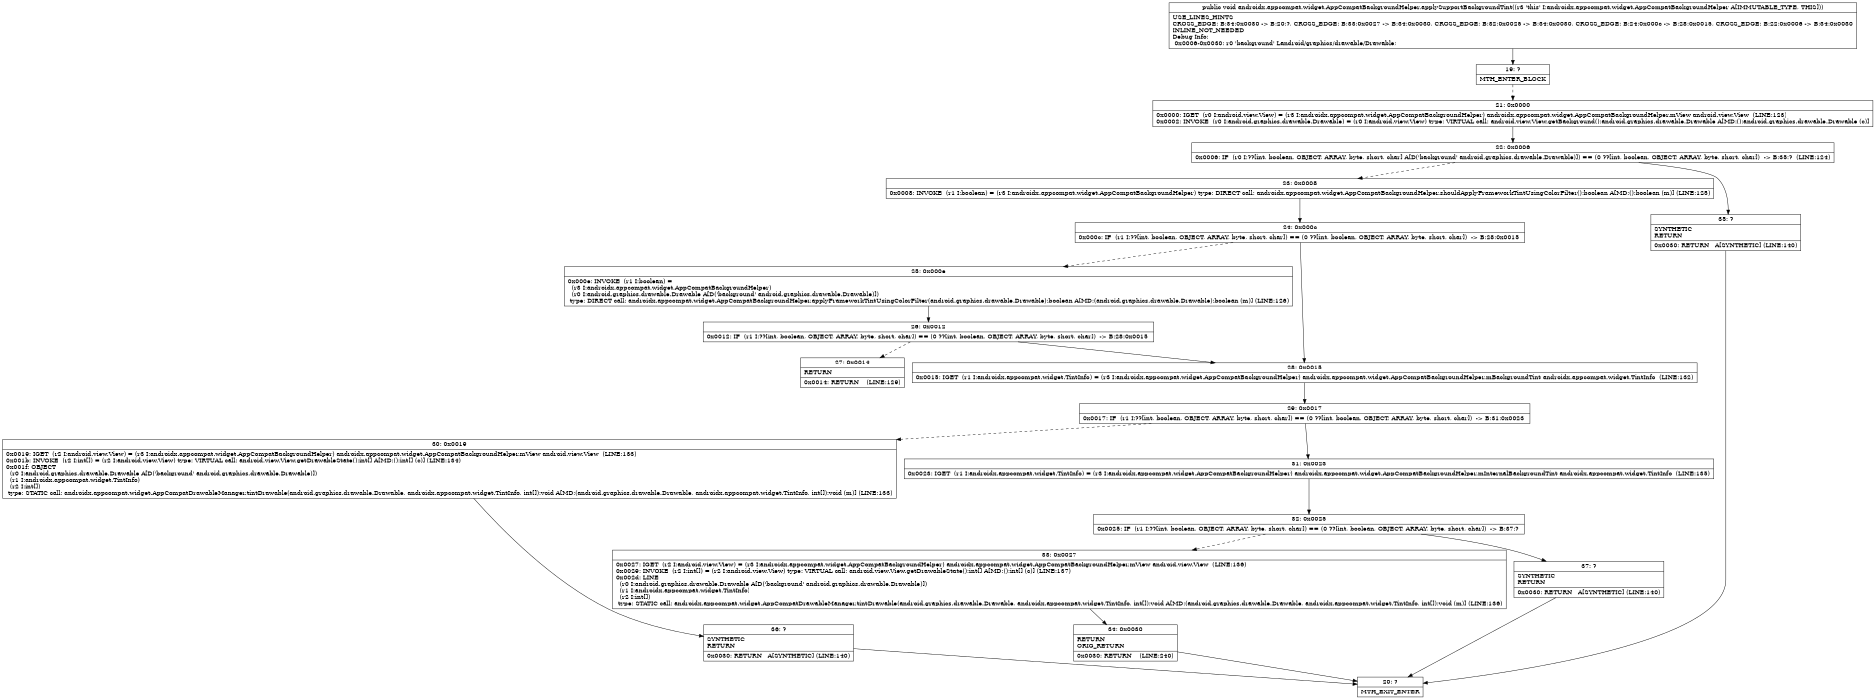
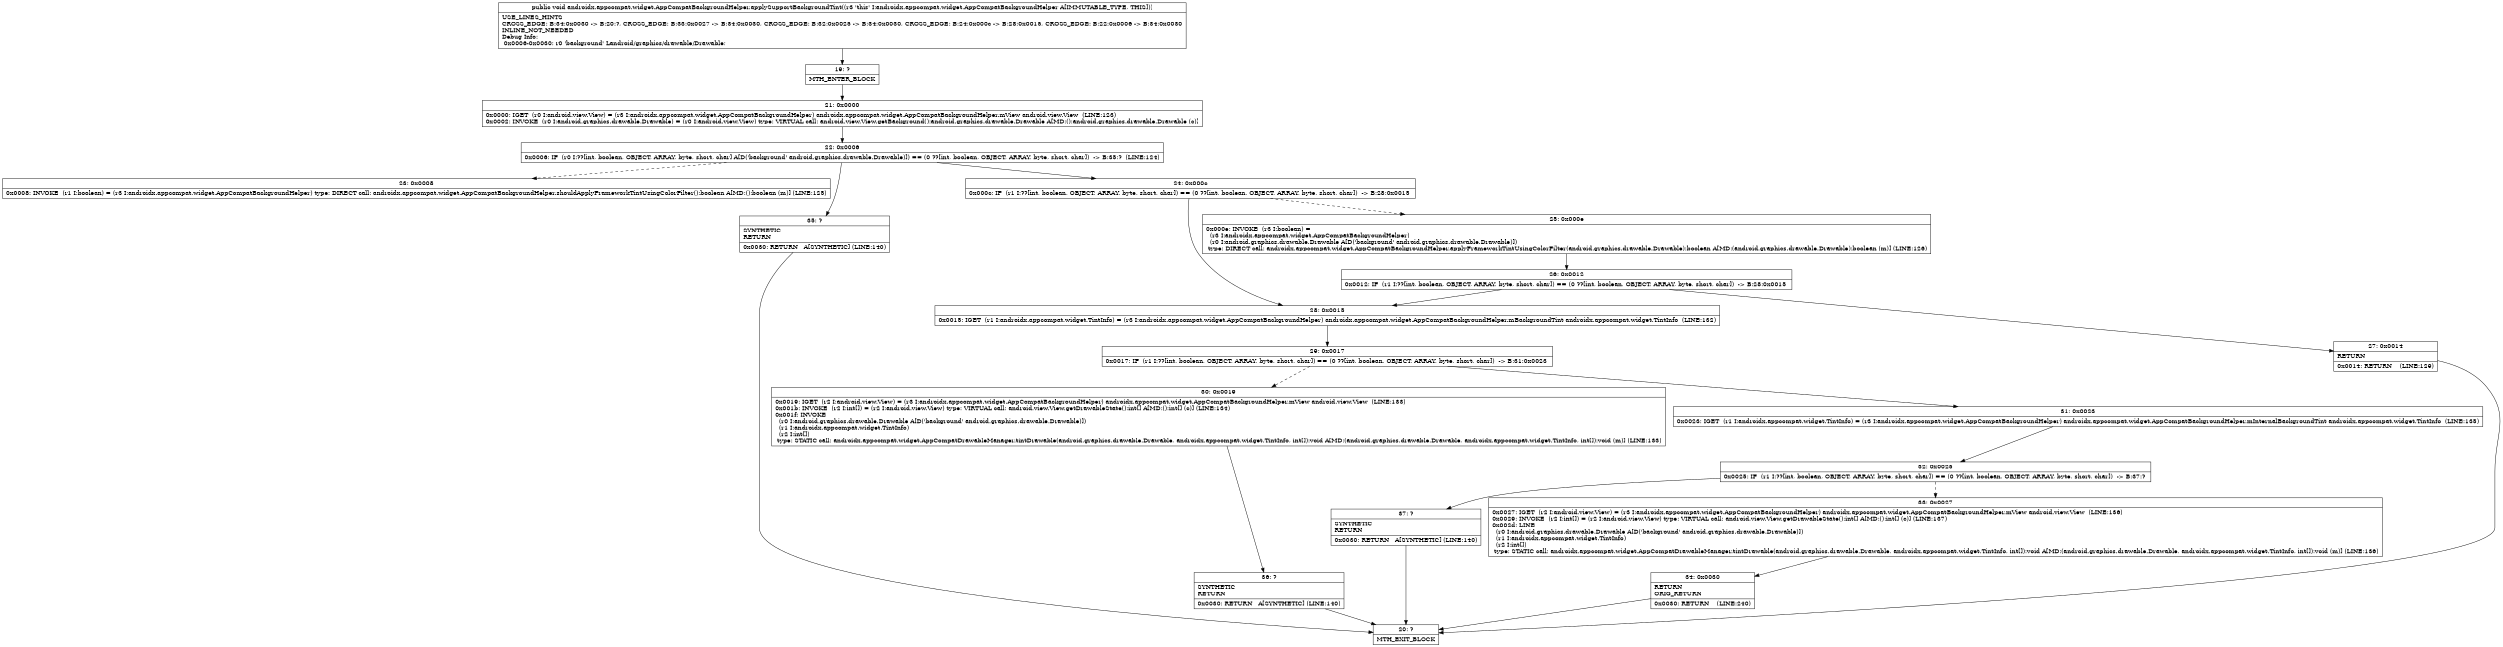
(1513, 90) -> (842, 90)
(1300, 208) -> (1014, 170)
(621, 281) -> (1259, 229)
(897, 349) -> (1999, 320)
(33, 467) -> (803, 415)
none -> (2073, 594)
(1390, 692) -> (1406, 639)
